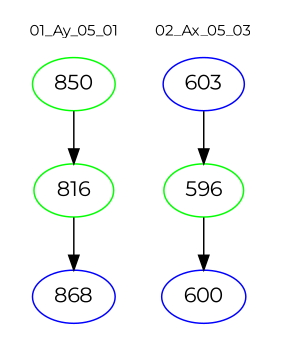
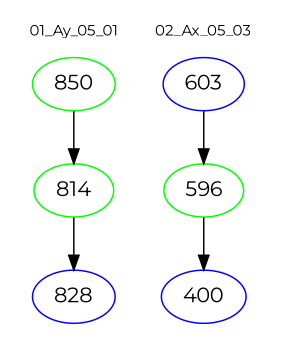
(74, 190) -> (74, 190)
(74, 297) -> (74, 297)
(204, 297) -> (204, 297)
